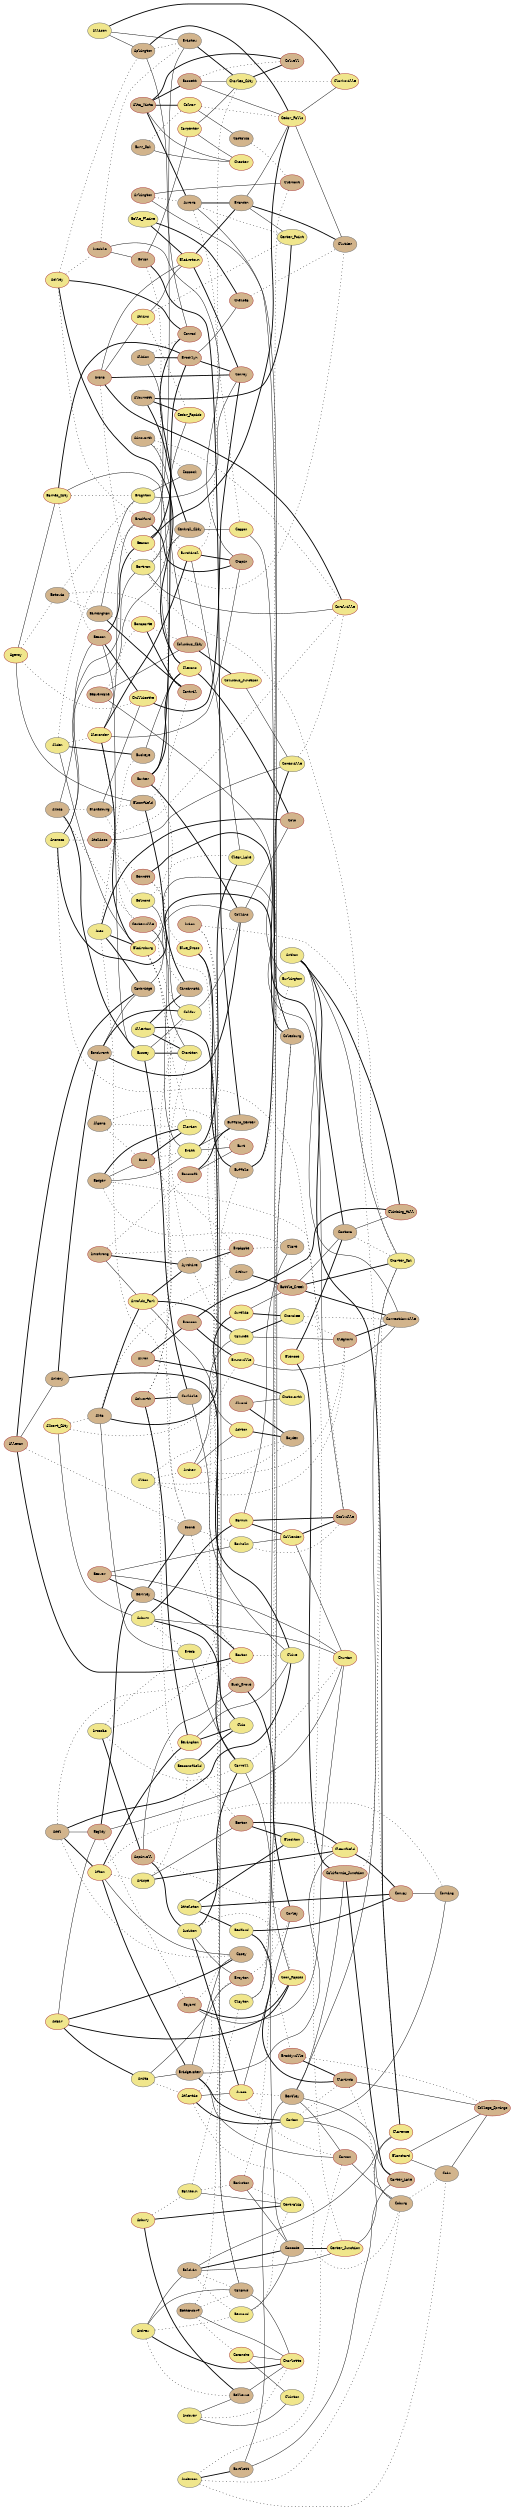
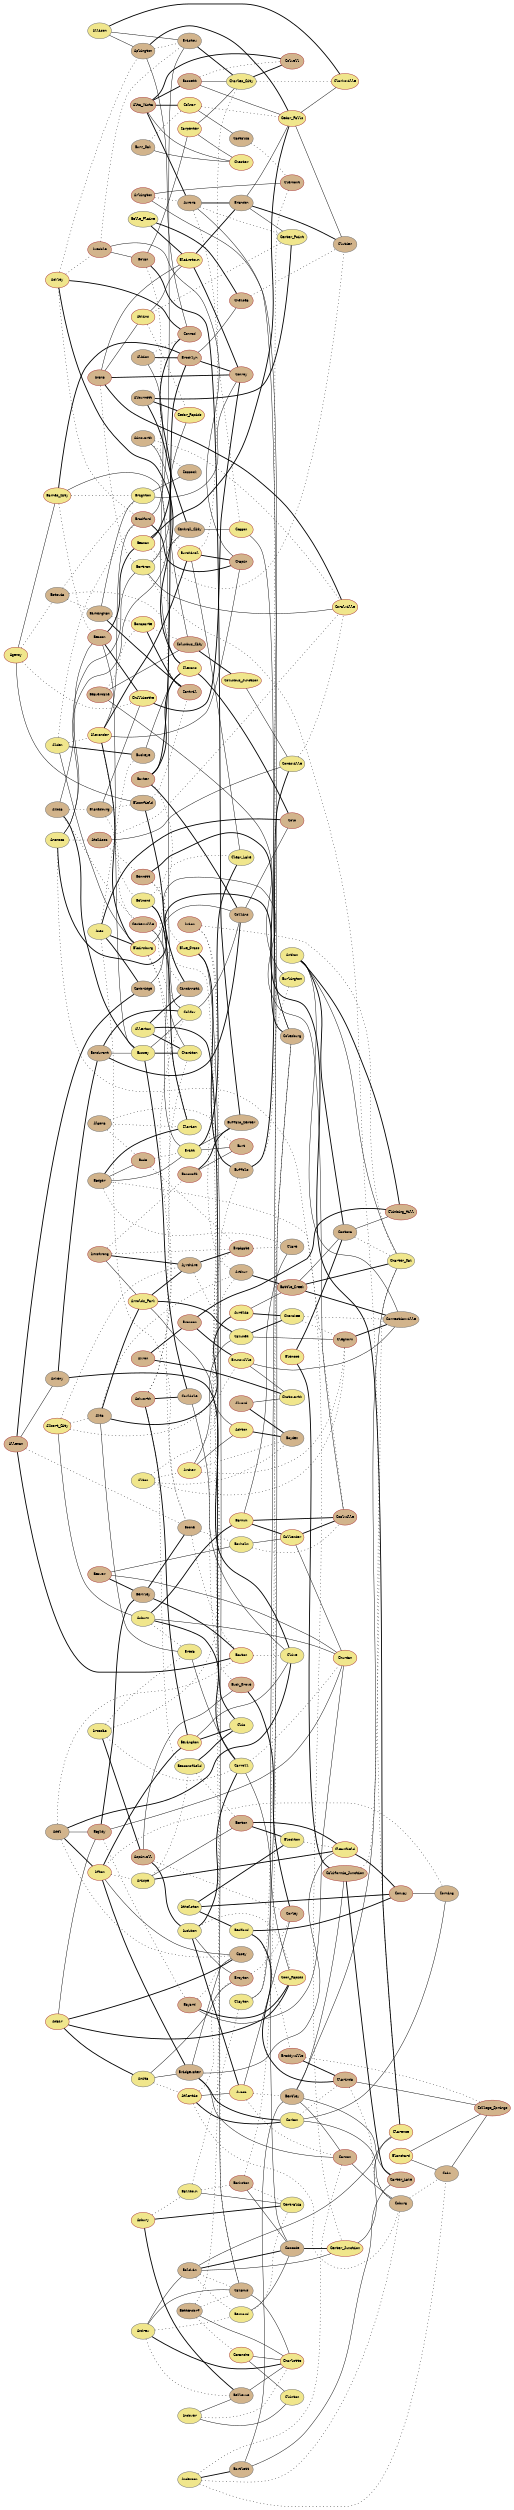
(117, 1019) -> (121, 1053)
(166, 1144) -> (170, 1012)
(173, 1175) -> (103, 1327)
none -> (269, 1381)
